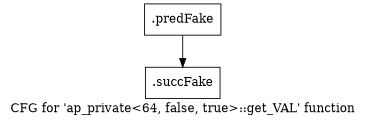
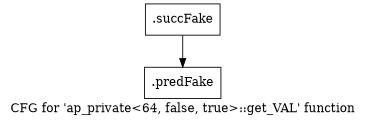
(183, 47) -> (183, 47)
